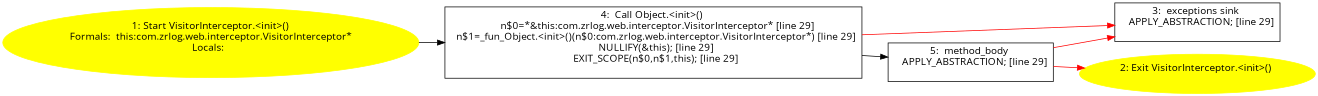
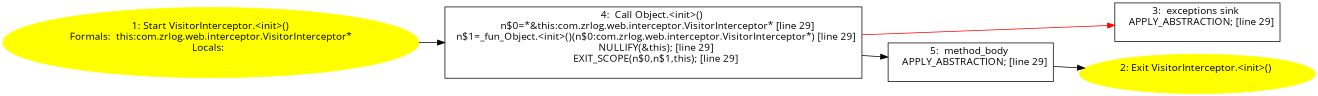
(1080, 43) -> none
(1065, 67) -> (1065, 67)
